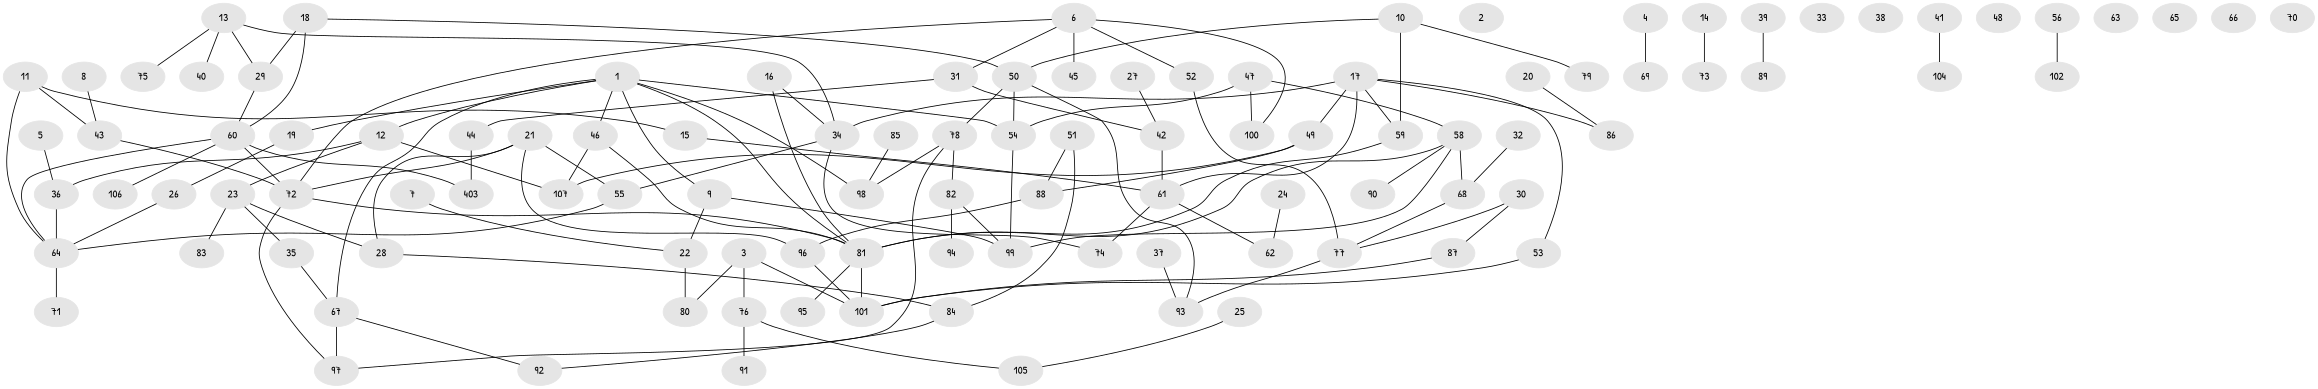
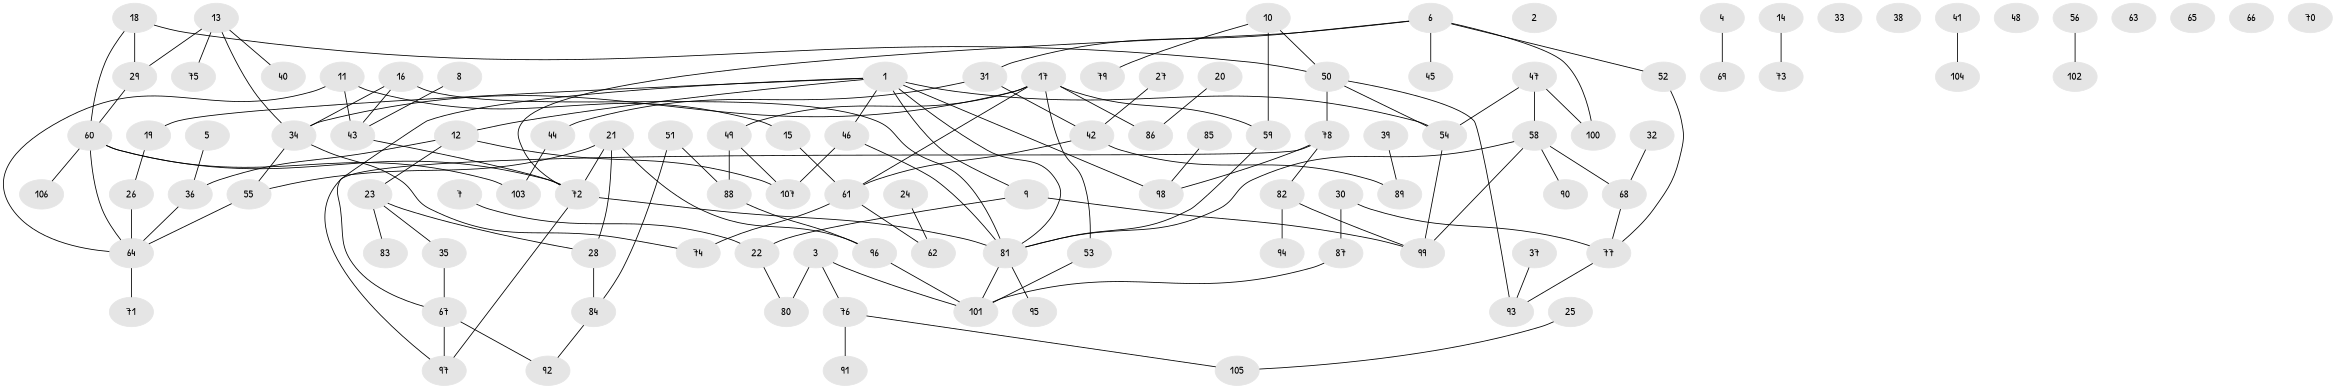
none -> (377, 106)
none -> (1232, 165)
(471, 194) -> (519, 194)
